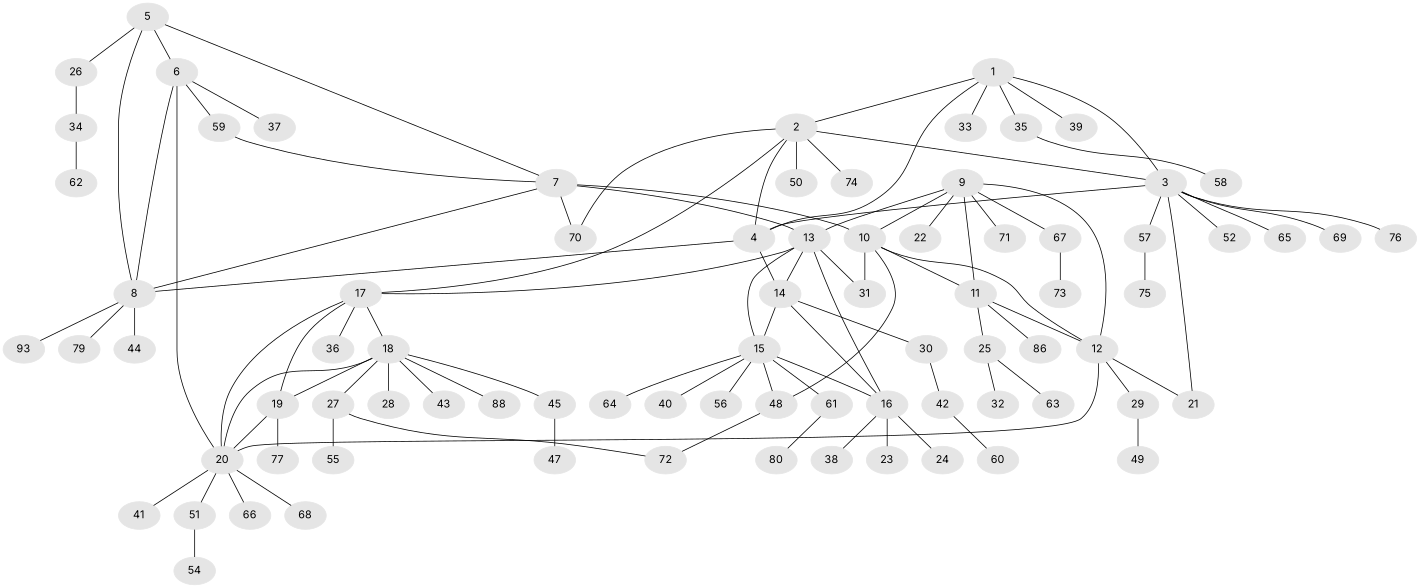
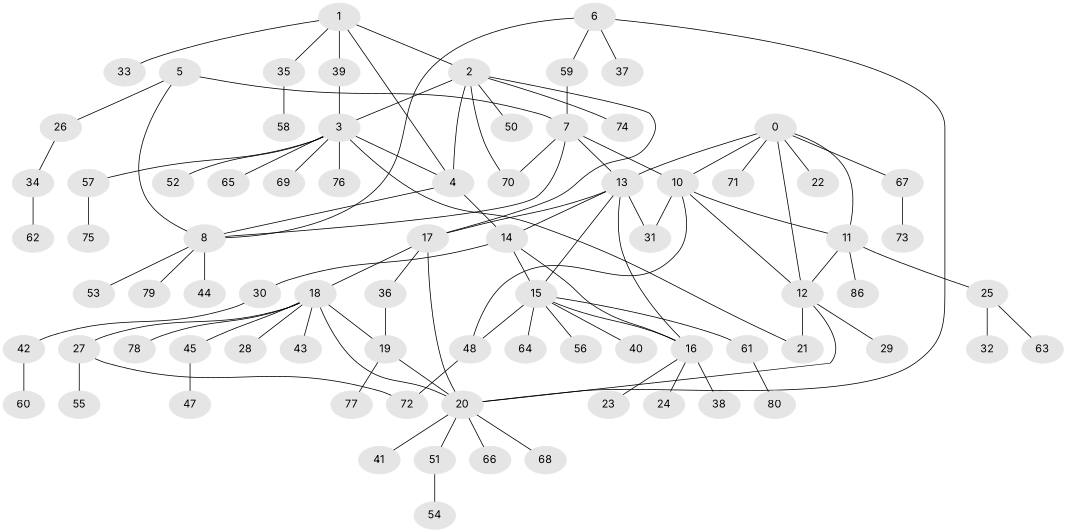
(162, 45) -> none
(1095, 108) -> (339, 100)
(963, 183) -> (776, 128)
(303, 339) -> (385, 322)
(24, 349) -> (94, 294)
(499, 405) -> (135, 349)
(1138, 460) -> none
